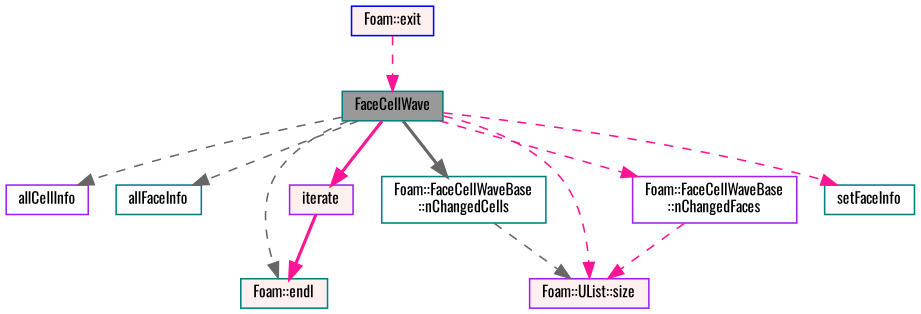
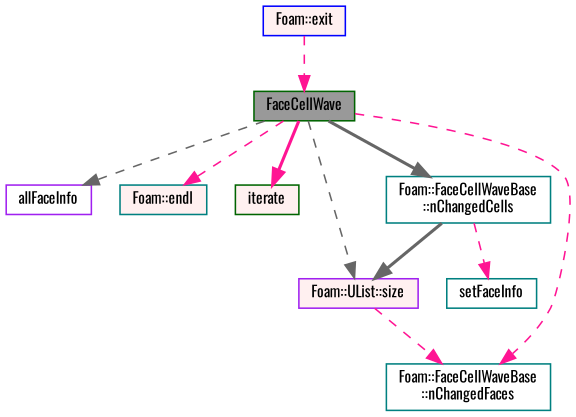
(393, 106) -> (304, 106)
(634, 140) -> (479, 243)
(545, 162) -> (329, 192)
(276, 174) -> (240, 149)
(47, 200) -> none
(159, 200) -> (49, 200)
(321, 200) -> (267, 200)
(715, 200) -> (468, 387)
(306, 239) -> none
(526, 246) -> (415, 246)
(653, 246) -> (402, 331)
